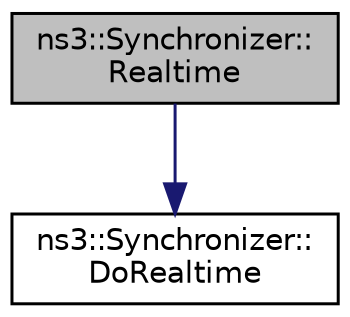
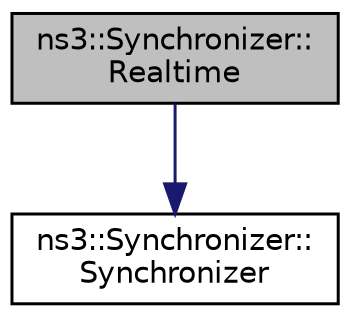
(175, 259) -> (175, 259)
